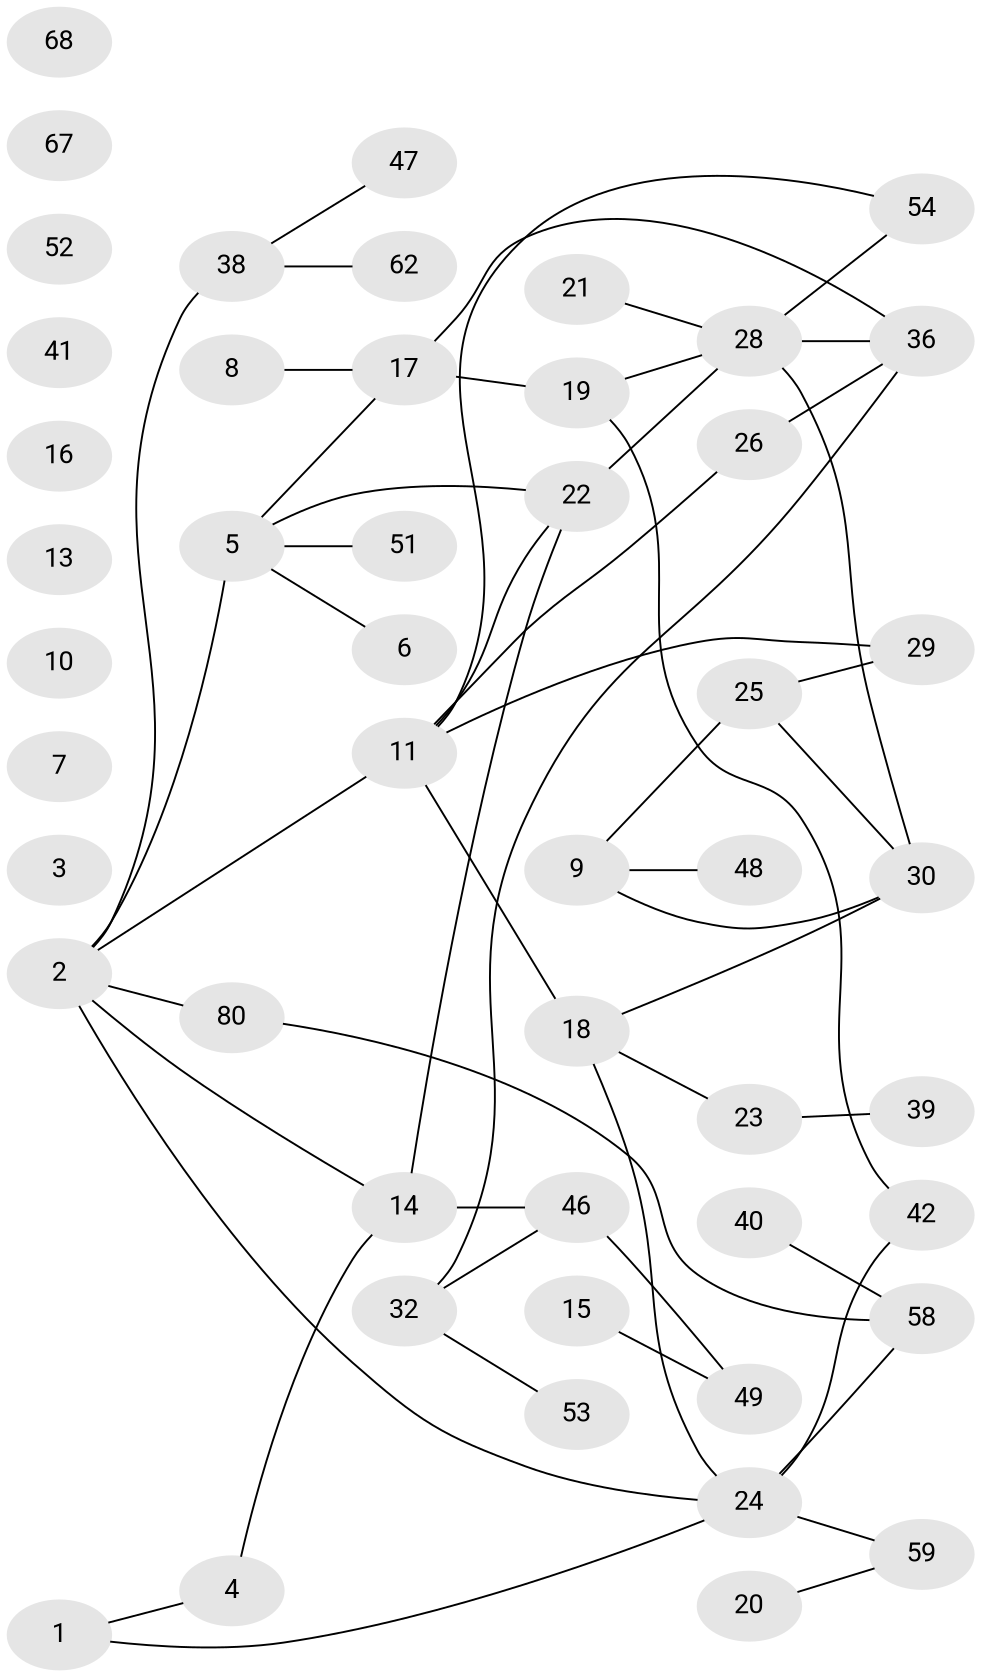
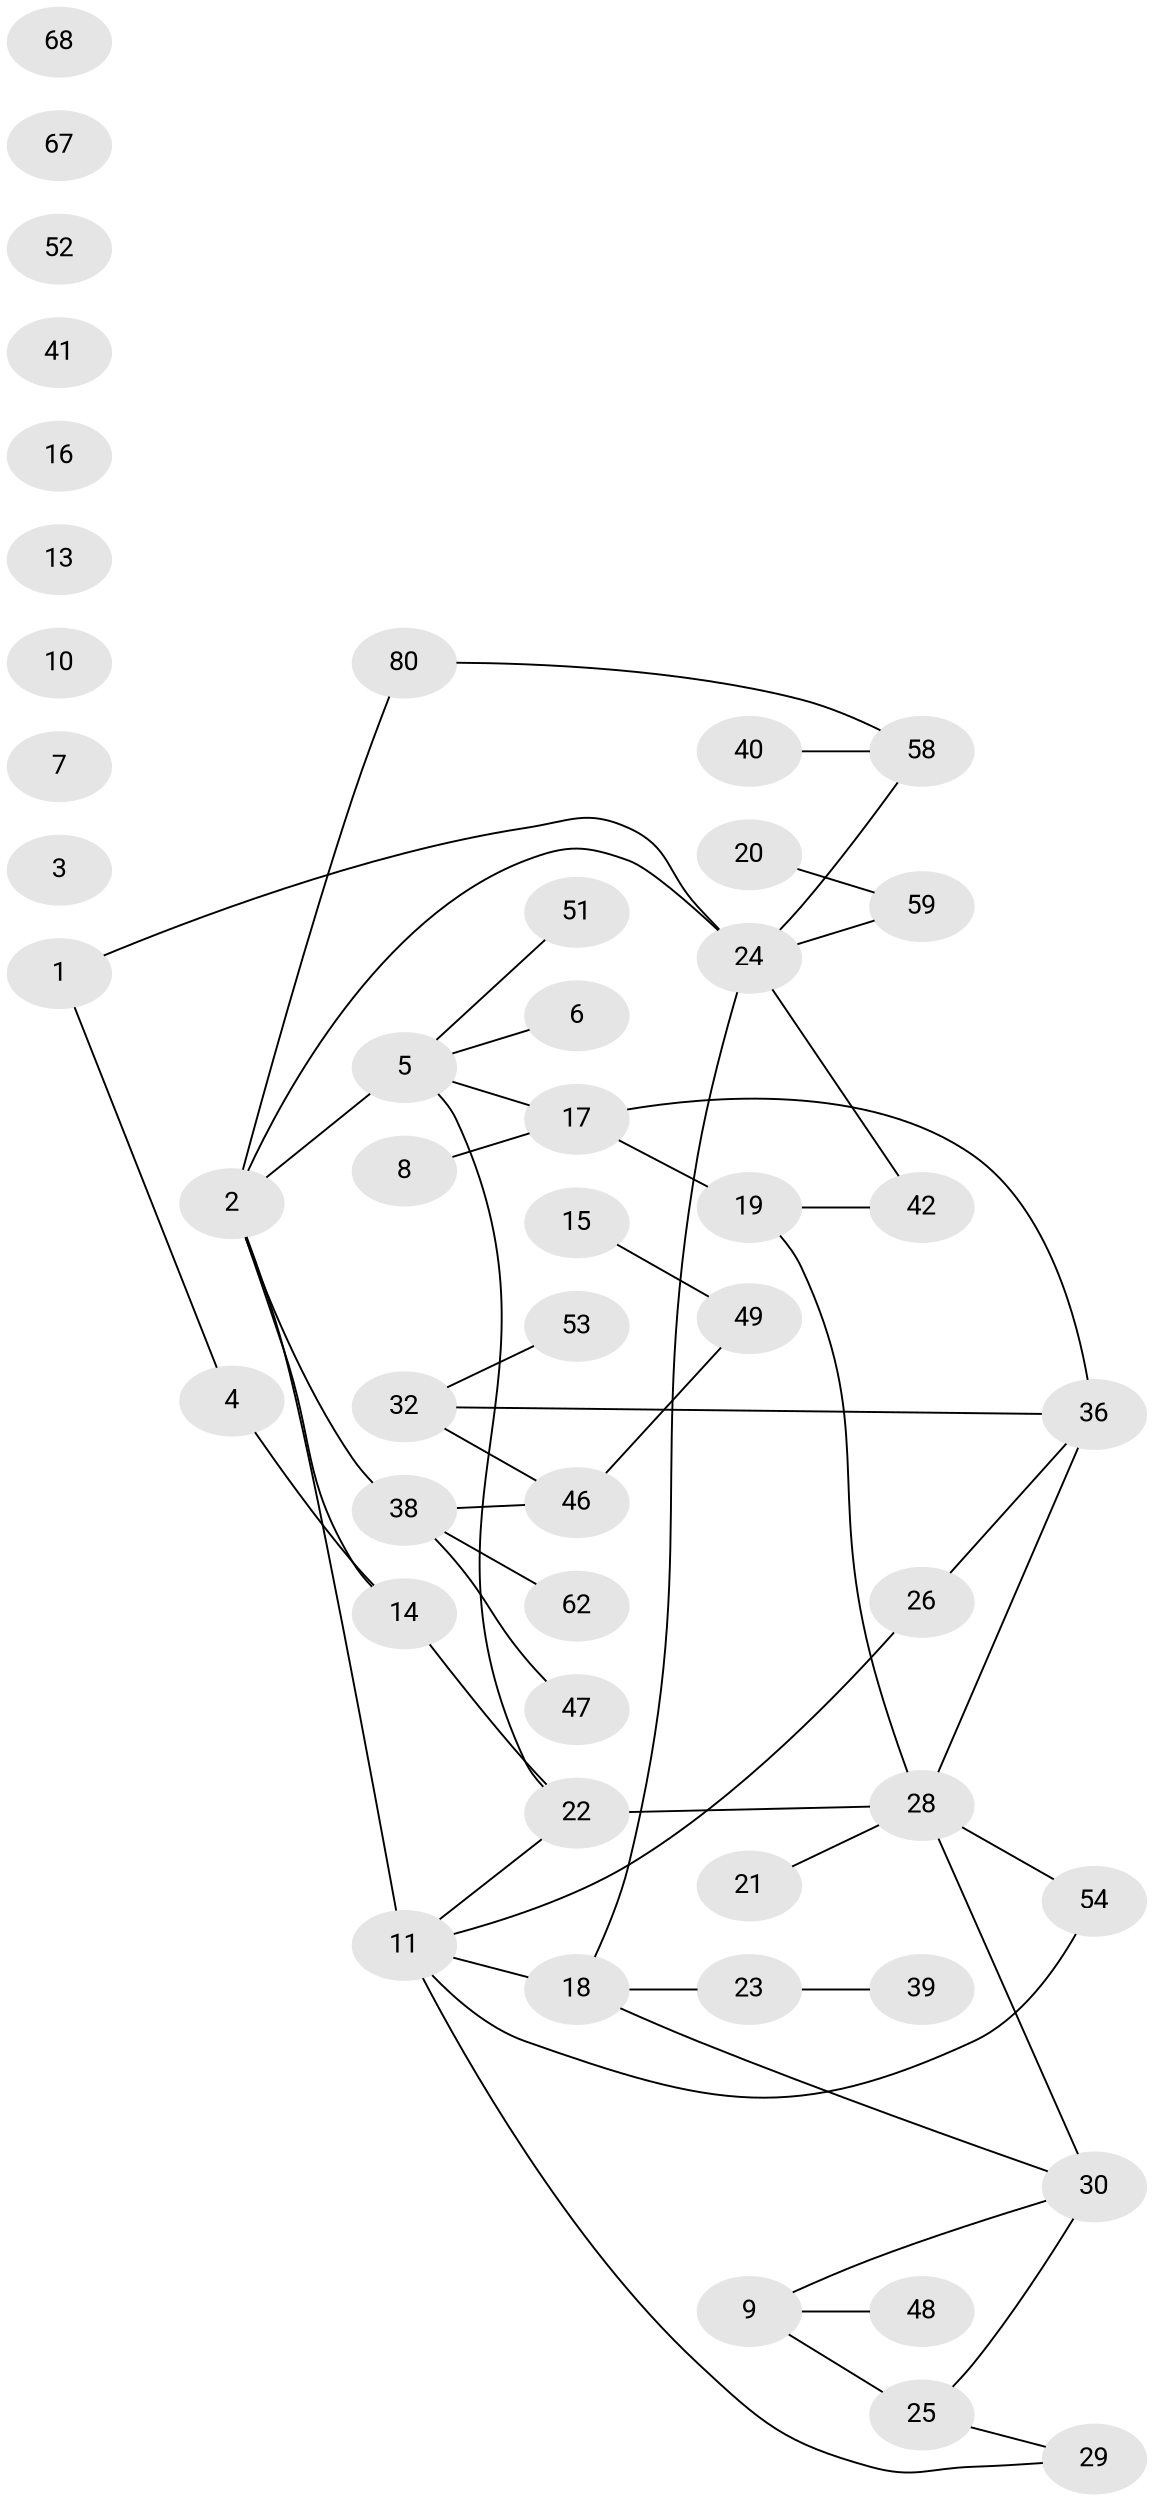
(491, 1208) -> (494, 1506)
